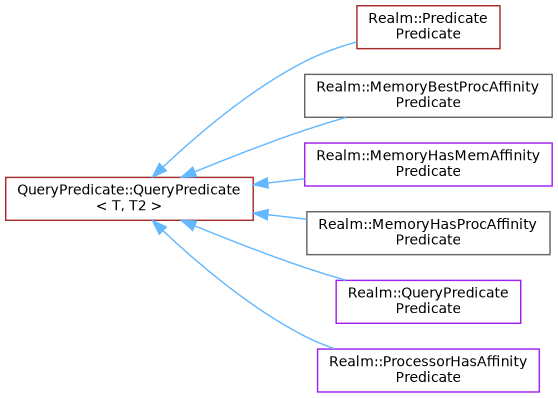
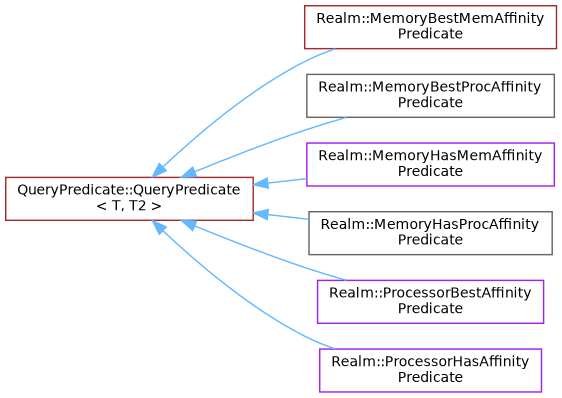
(428, 27) -> (431, 27)
(428, 302) -> (431, 302)
